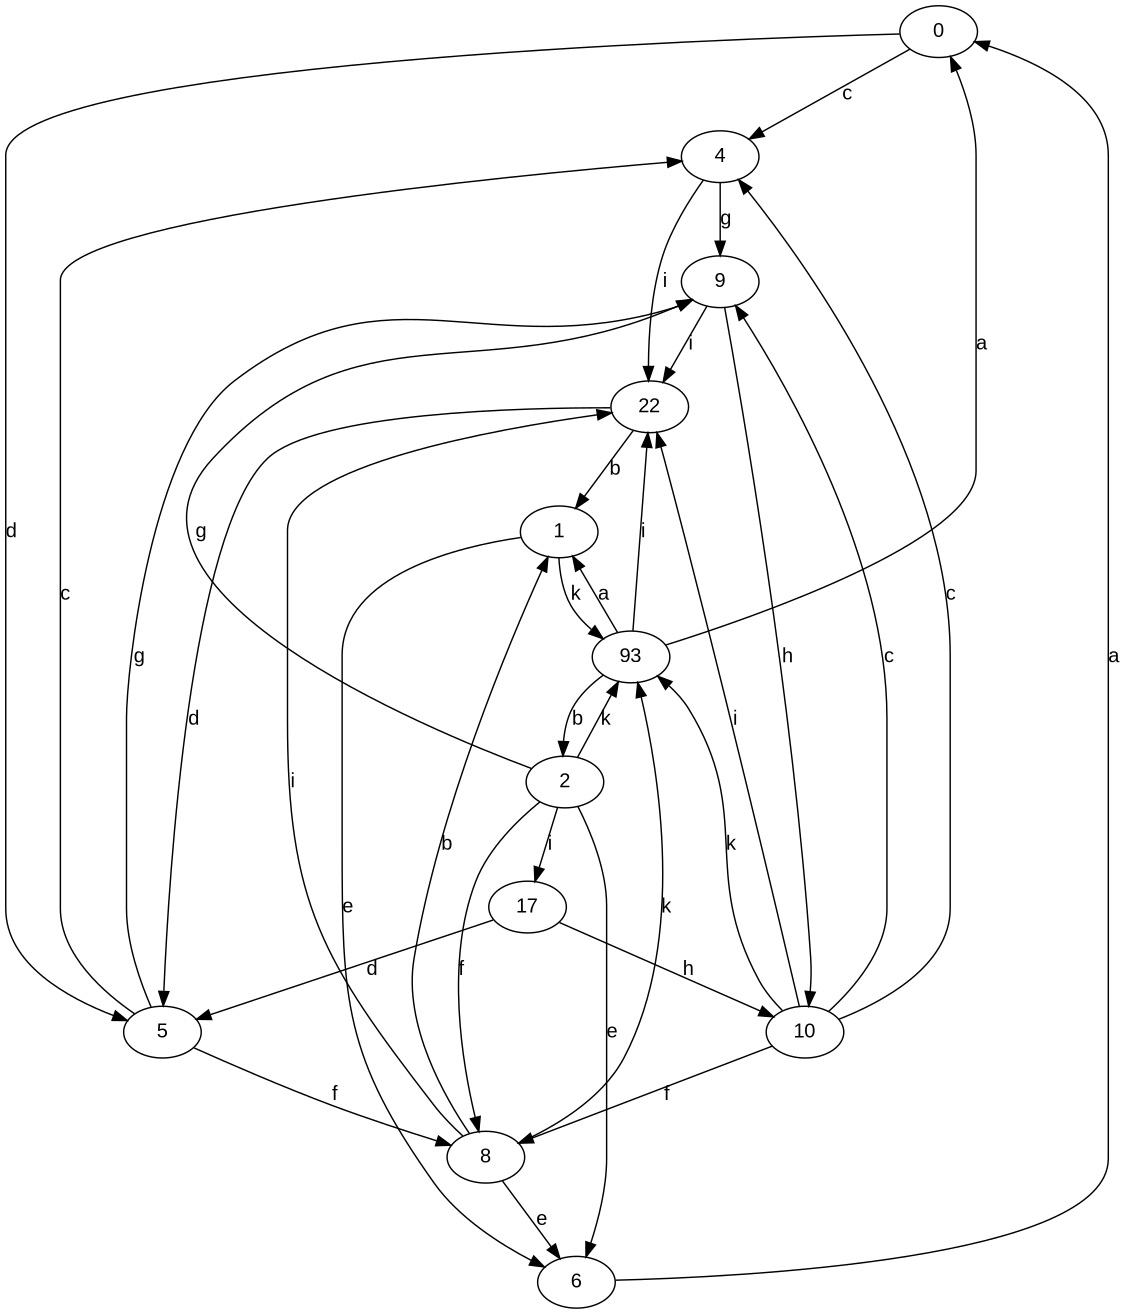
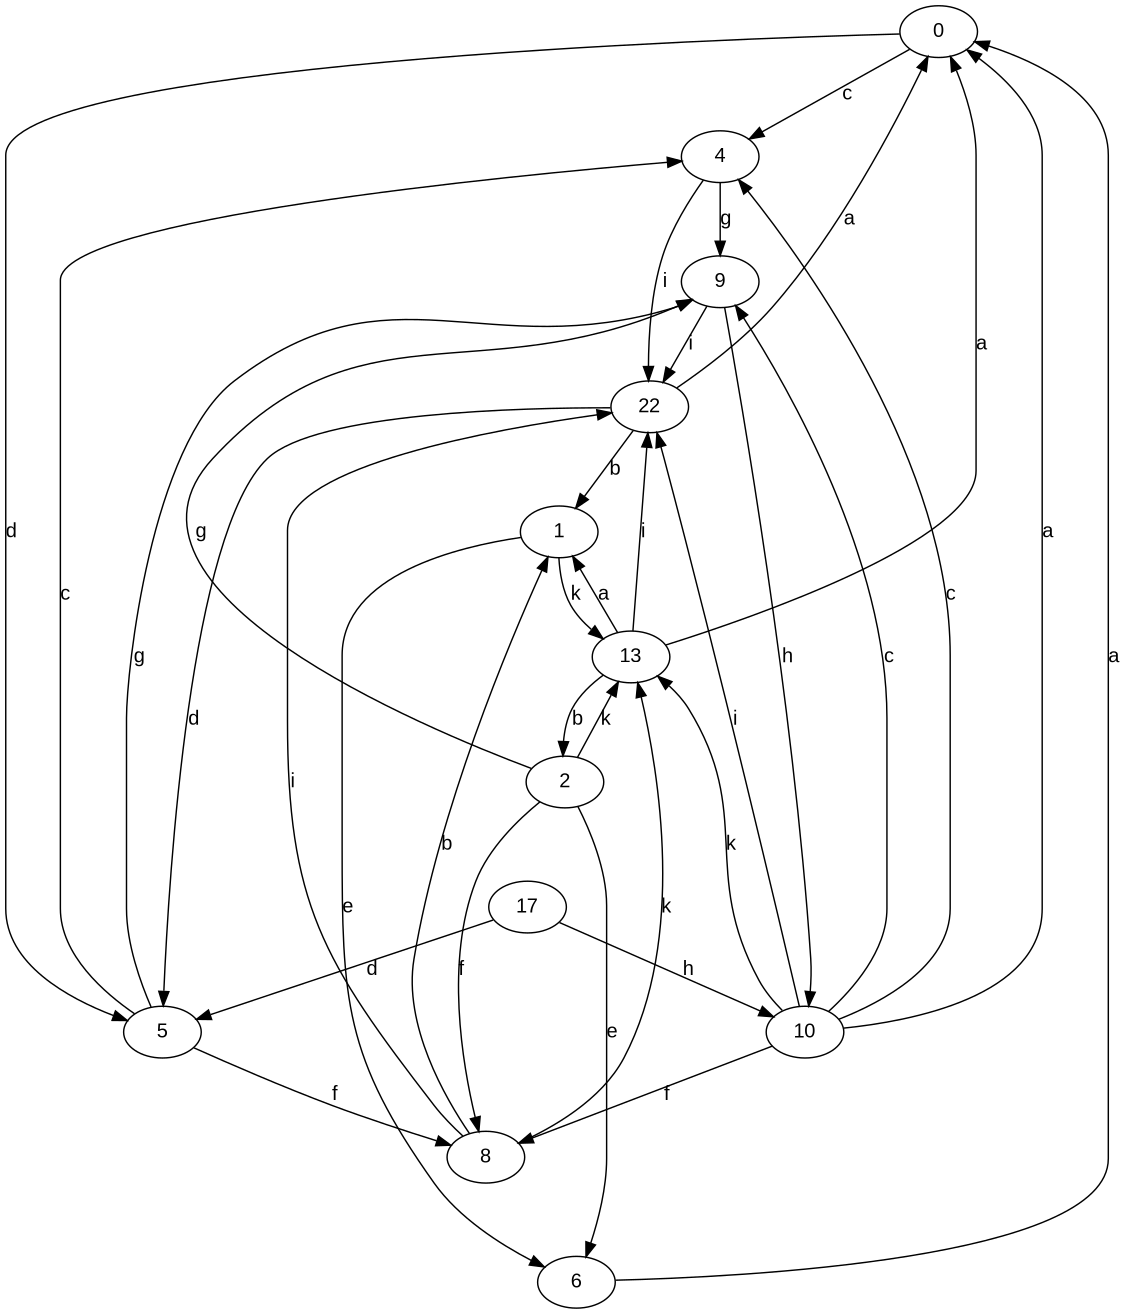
none -> (820, 246)
none -> (1042, 598)
(631, 657) -> (631, 657)
(548, 838) -> none
(527, 1214) -> none
